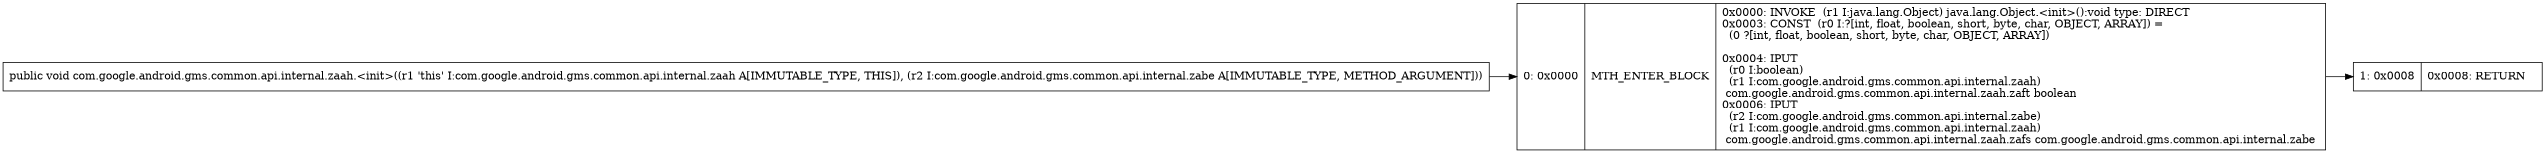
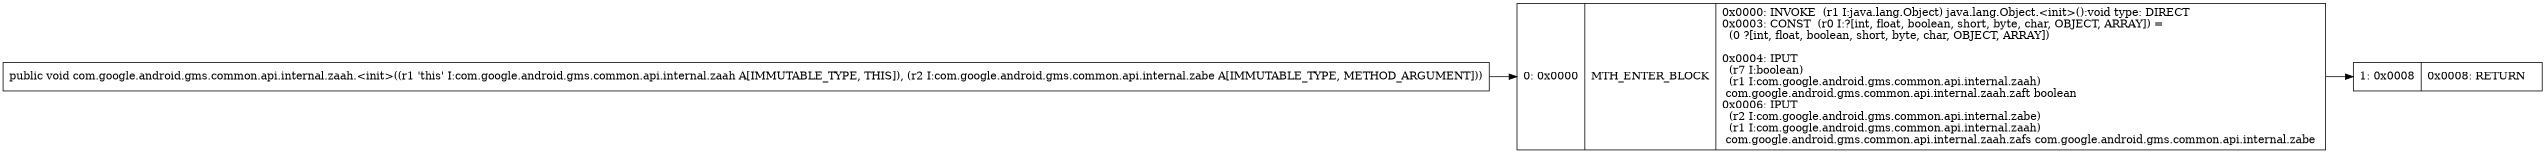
(1763, 71) -> (1763, 71)
